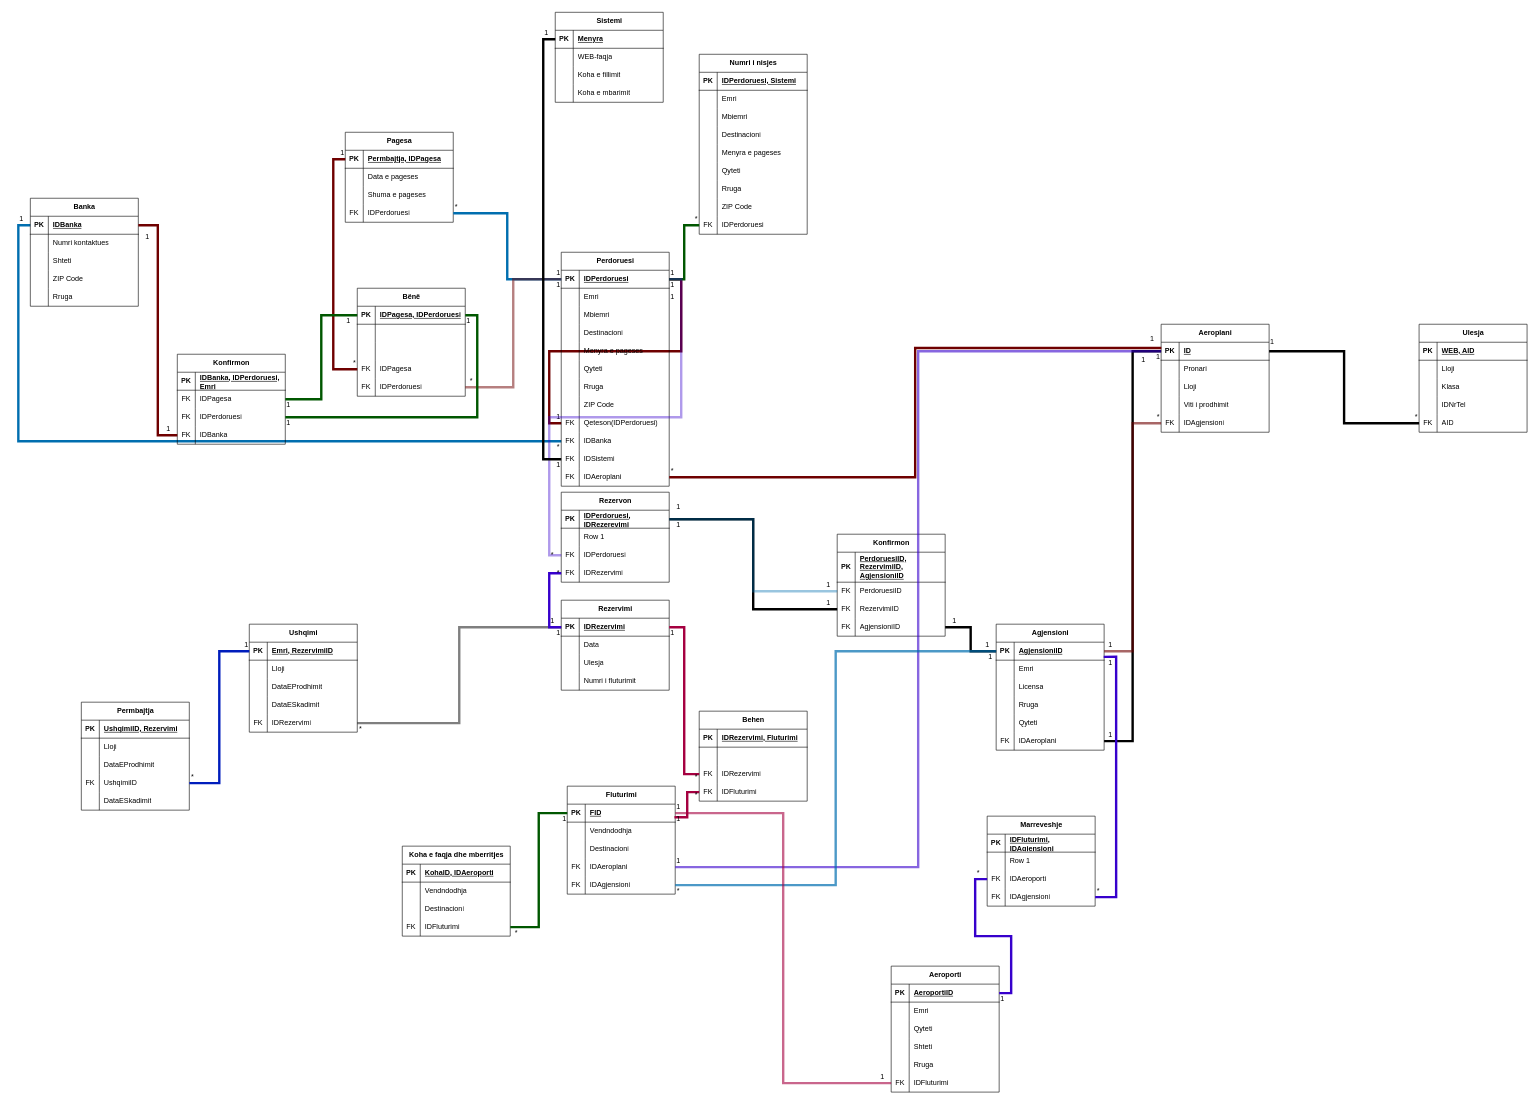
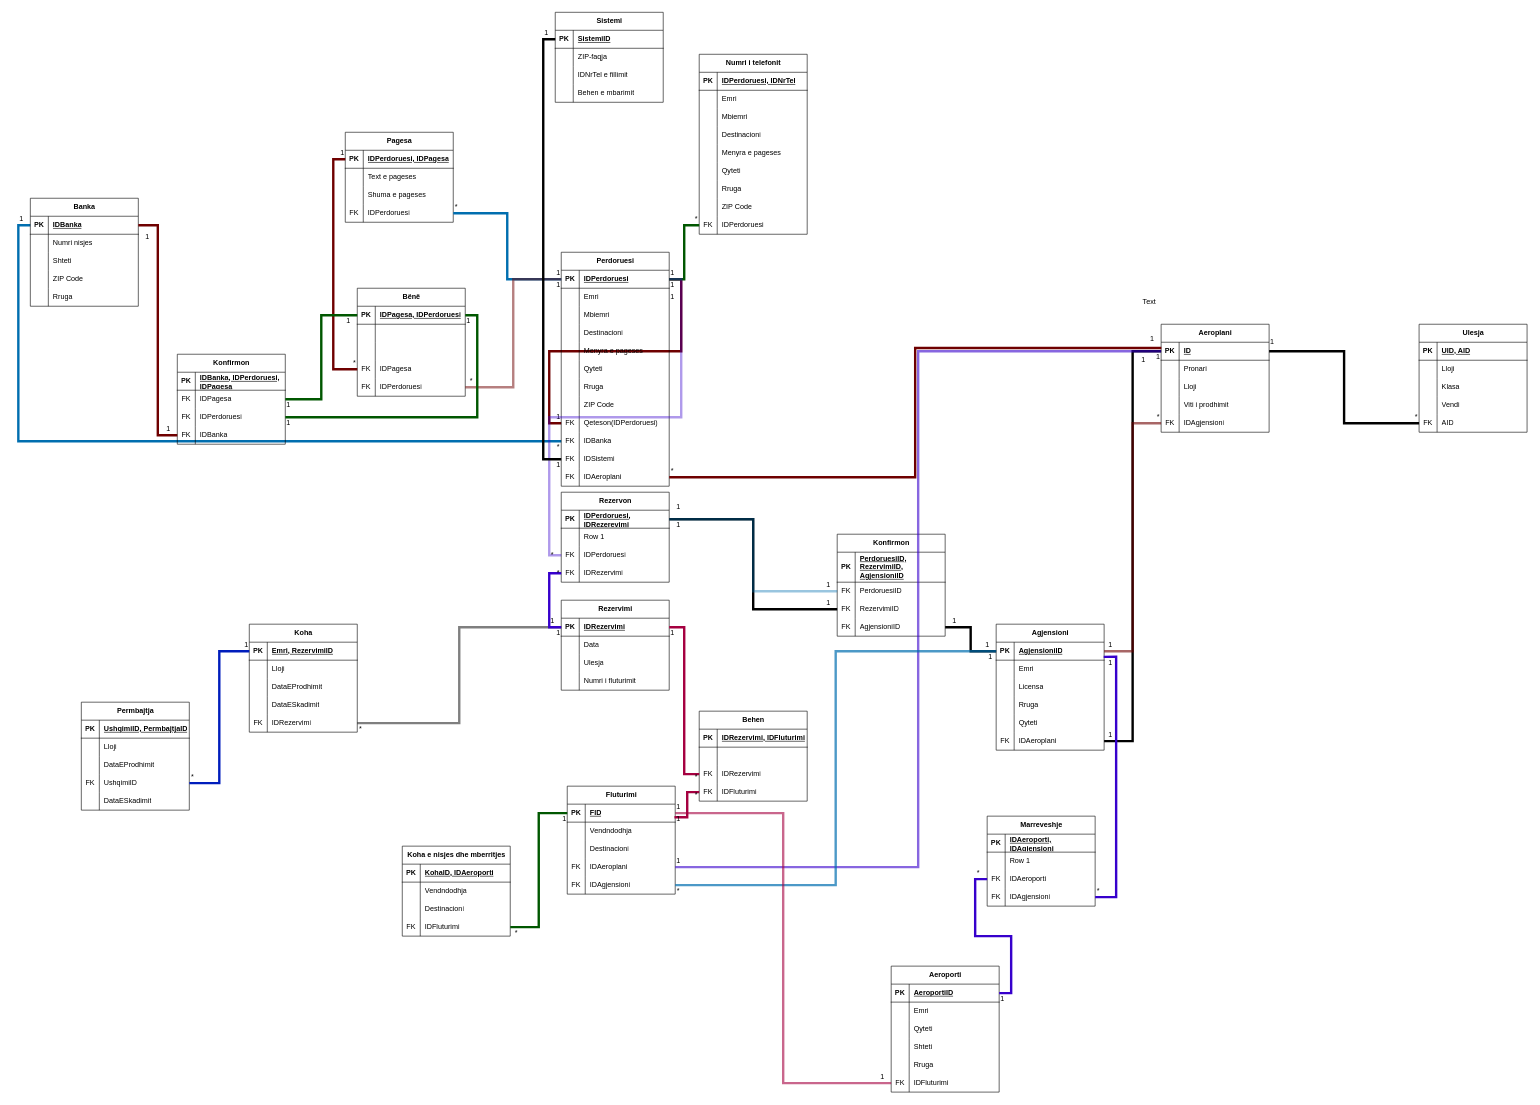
(590, 39) -> (594, 39)
(596, 57) -> (596, 57)
(754, 63) -> (754, 63)
(602, 75) -> (607, 75)
(760, 81) -> (761, 81)
(605, 93) -> (607, 93)
(407, 159) -> (410, 159)
(394, 177) -> (394, 177)
(83, 243) -> (74, 243)
none -> (1149, 302)
(1456, 351) -> (1456, 351)
(243, 381) -> (243, 381)
(1455, 405) -> (1451, 405)
(304, 633) -> (304, 633)
(139, 729) -> (147, 729)
(760, 738) -> (764, 738)
(1053, 843) -> (1053, 843)
(457, 855) -> (457, 855)
